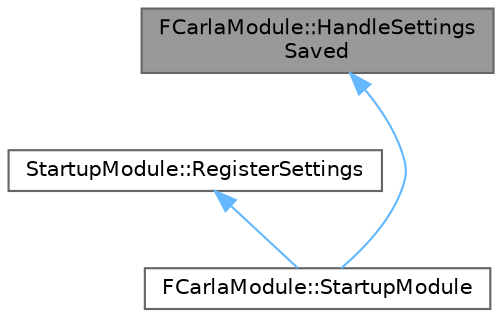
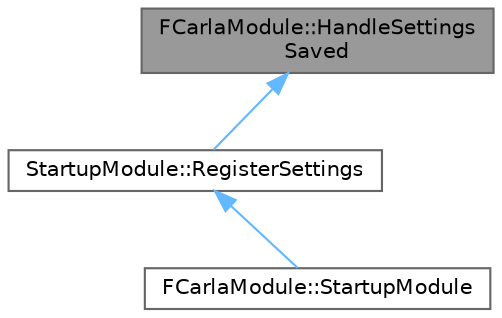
(404, 184) -> (243, 119)
